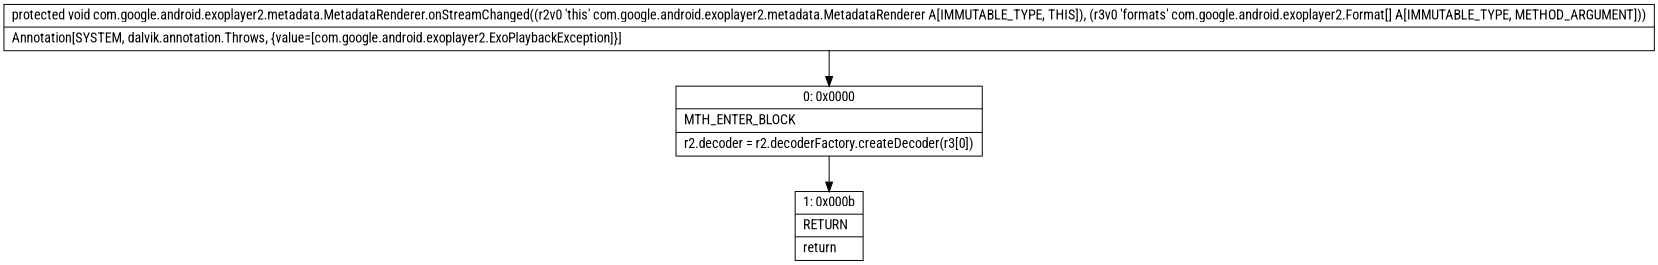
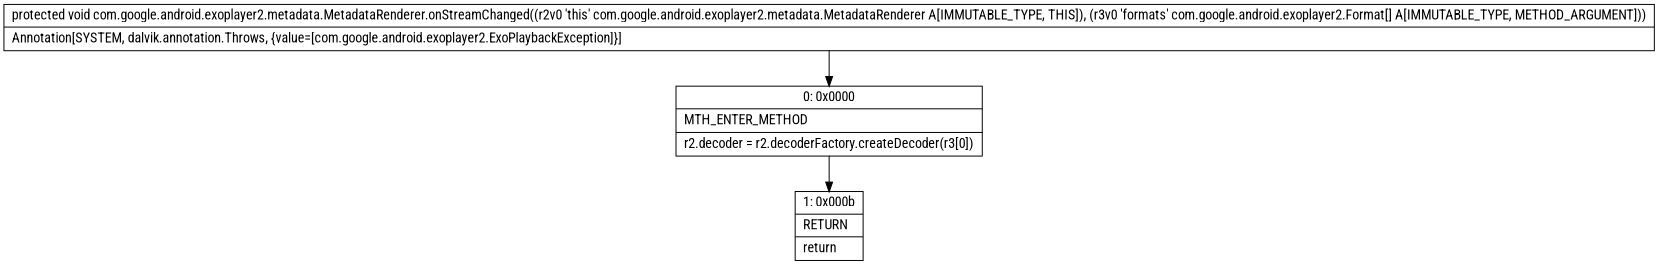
(740, 120) -> (746, 120)
